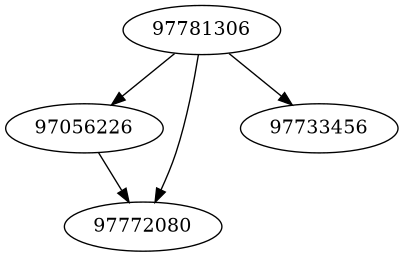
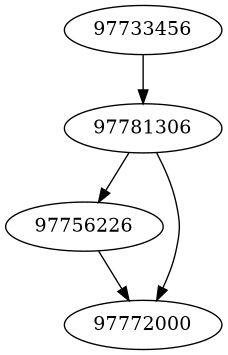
(255, 75) -> (143, 72)
(84, 128) -> (84, 227)
(143, 227) -> (143, 325)
